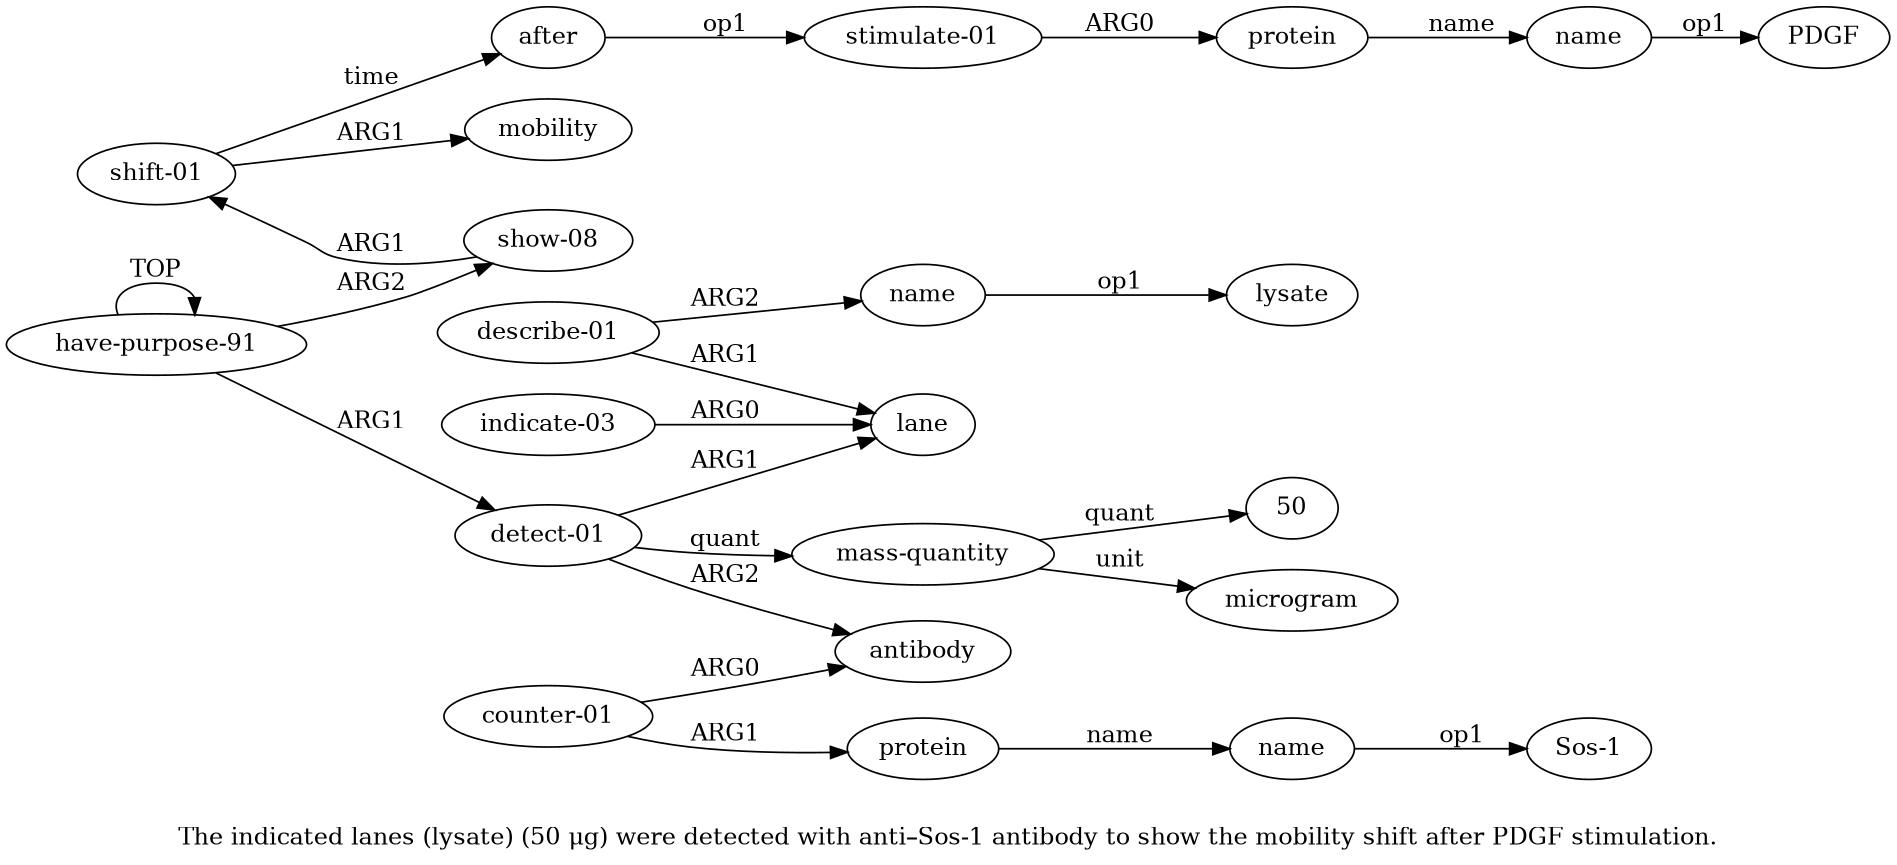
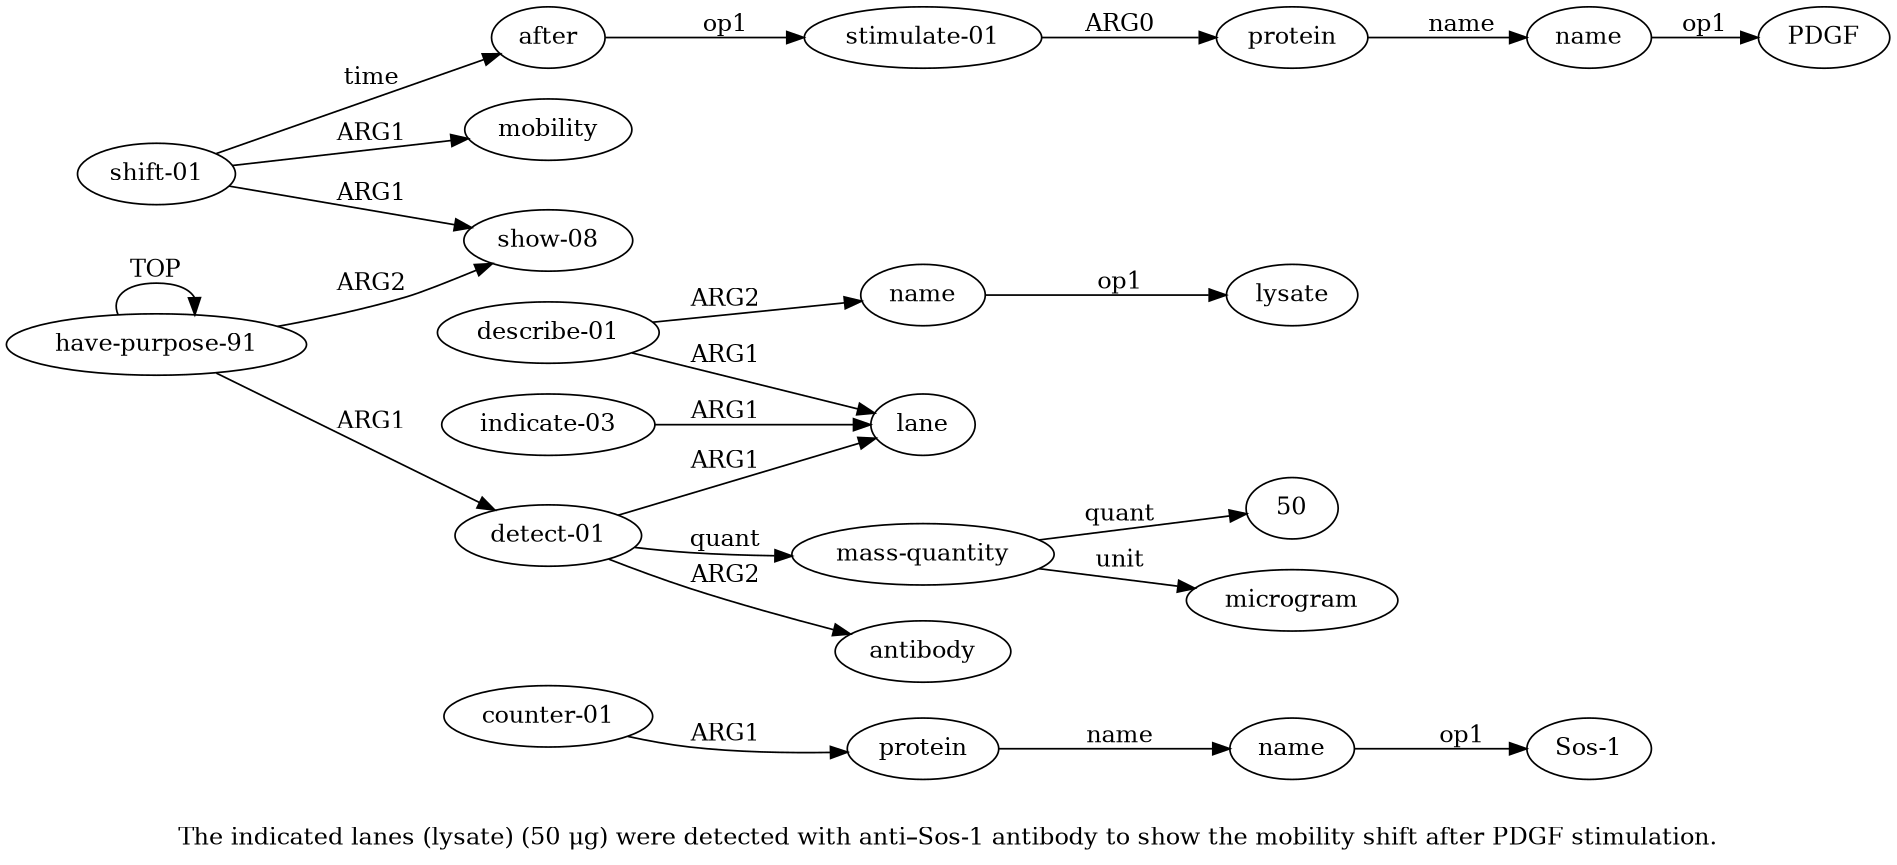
(345, 259) -> (342, 205)
(726, 412) -> (726, 412)
(735, 687) -> none
